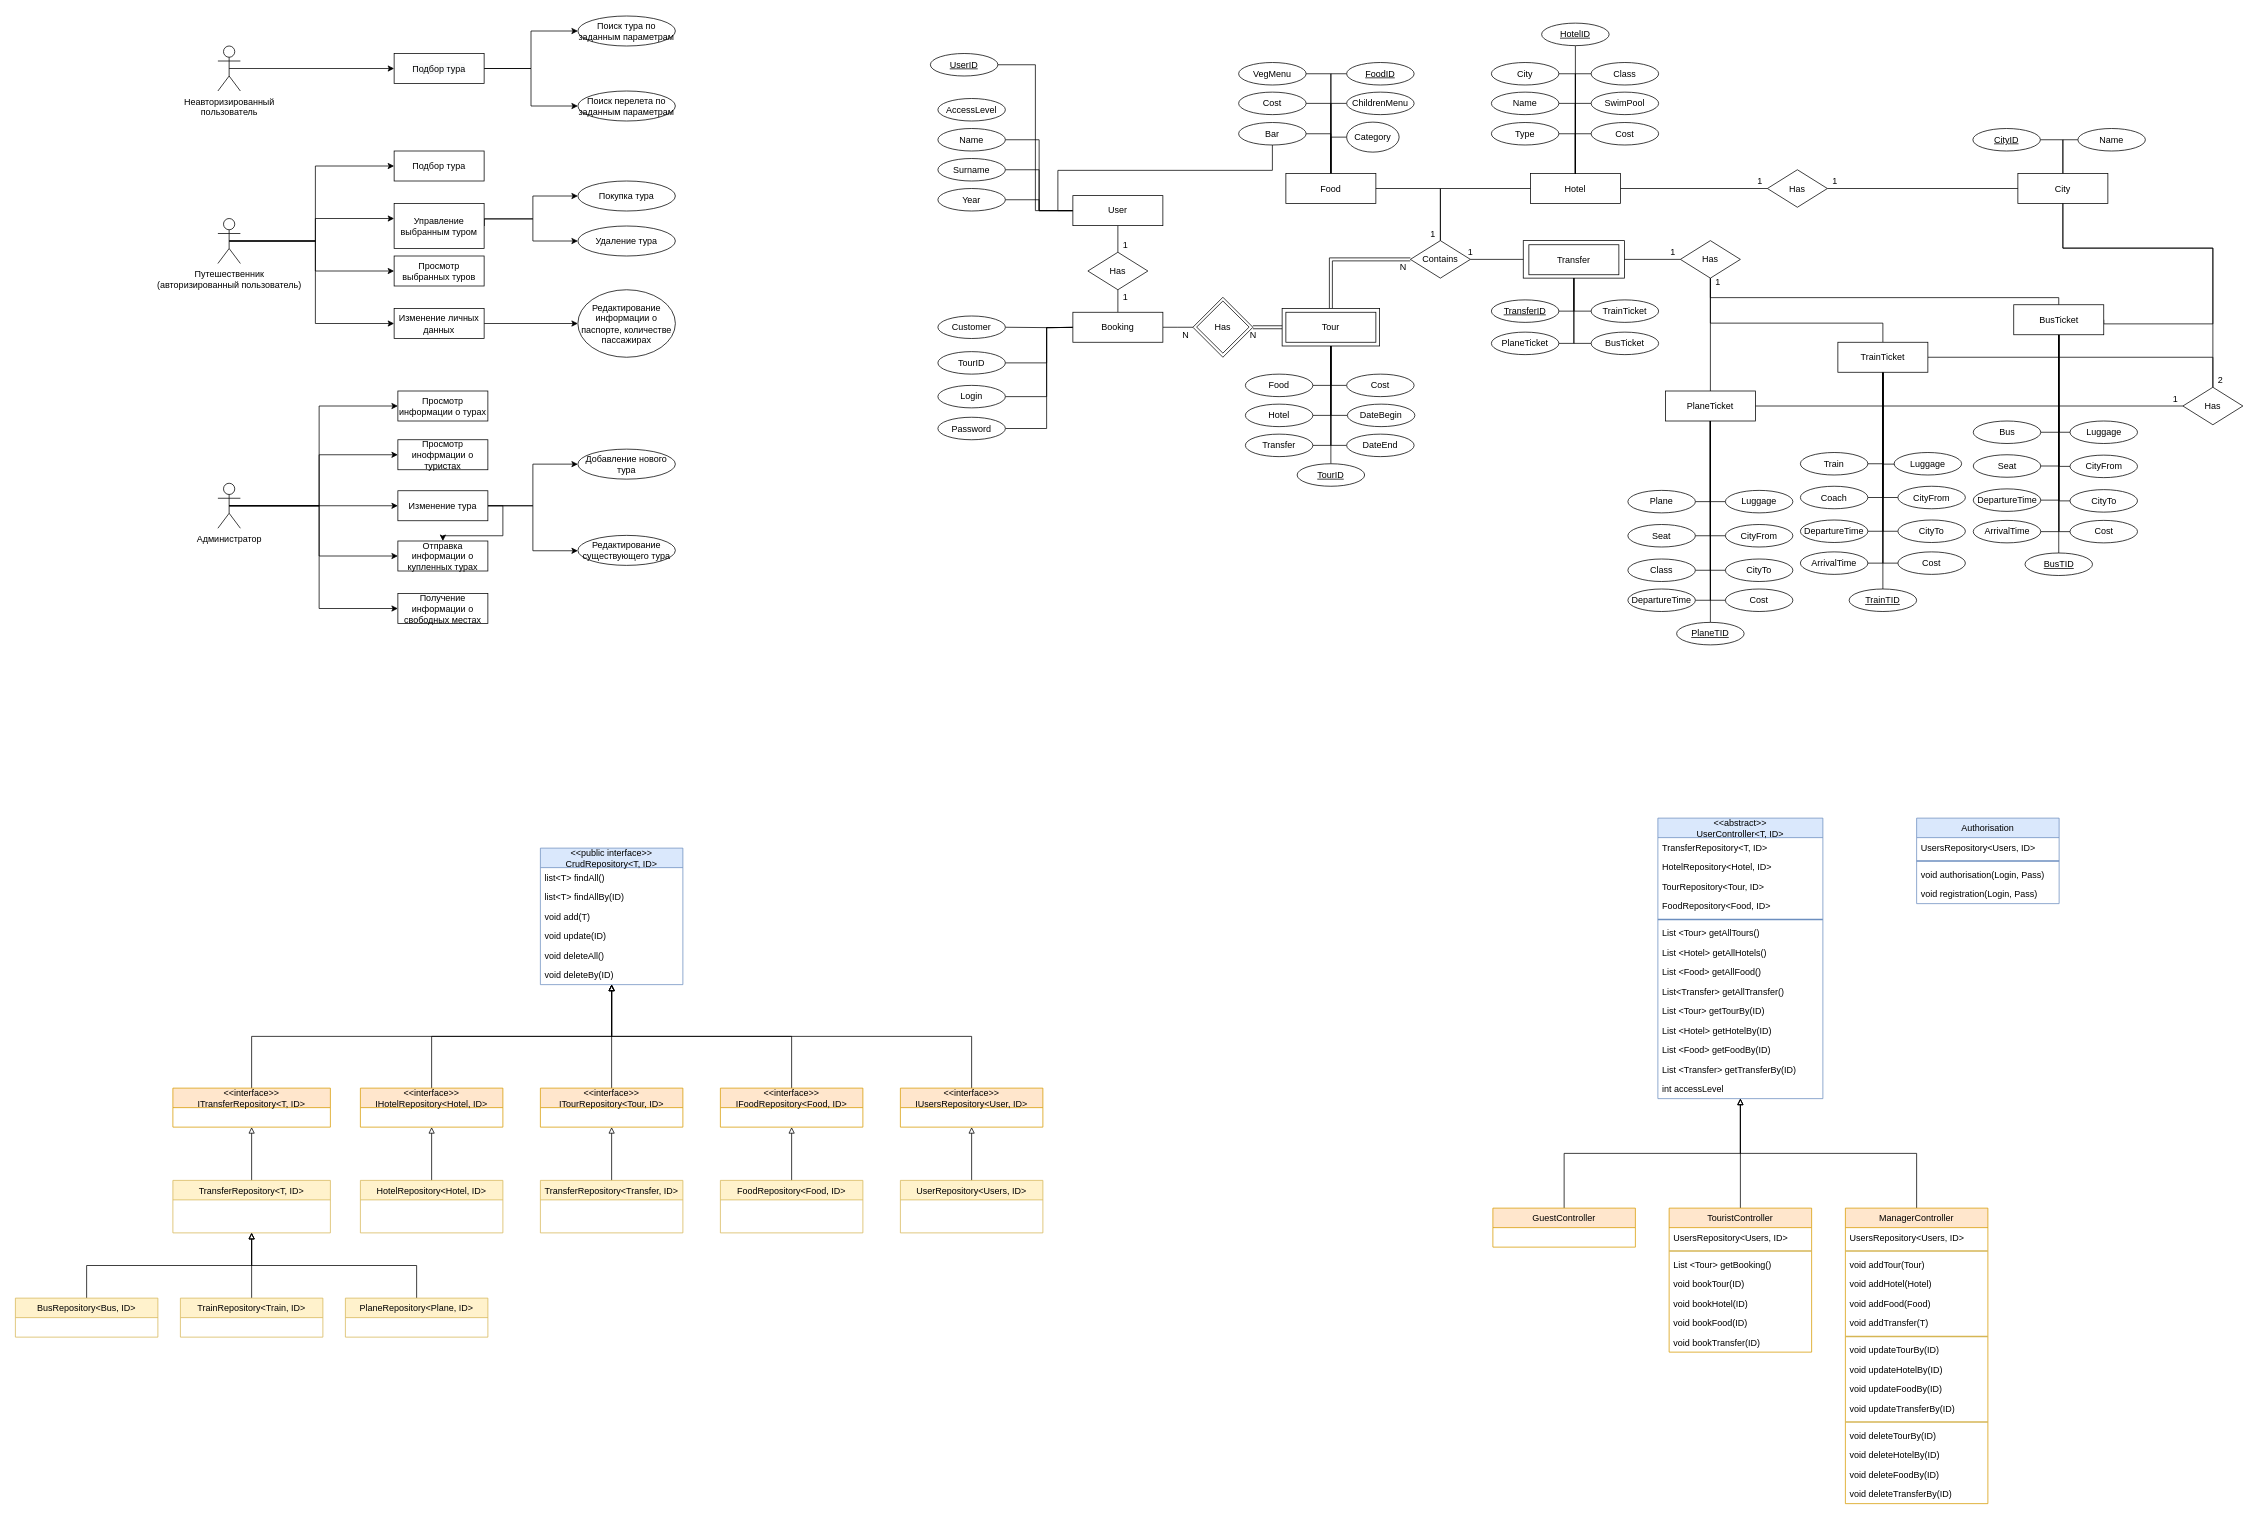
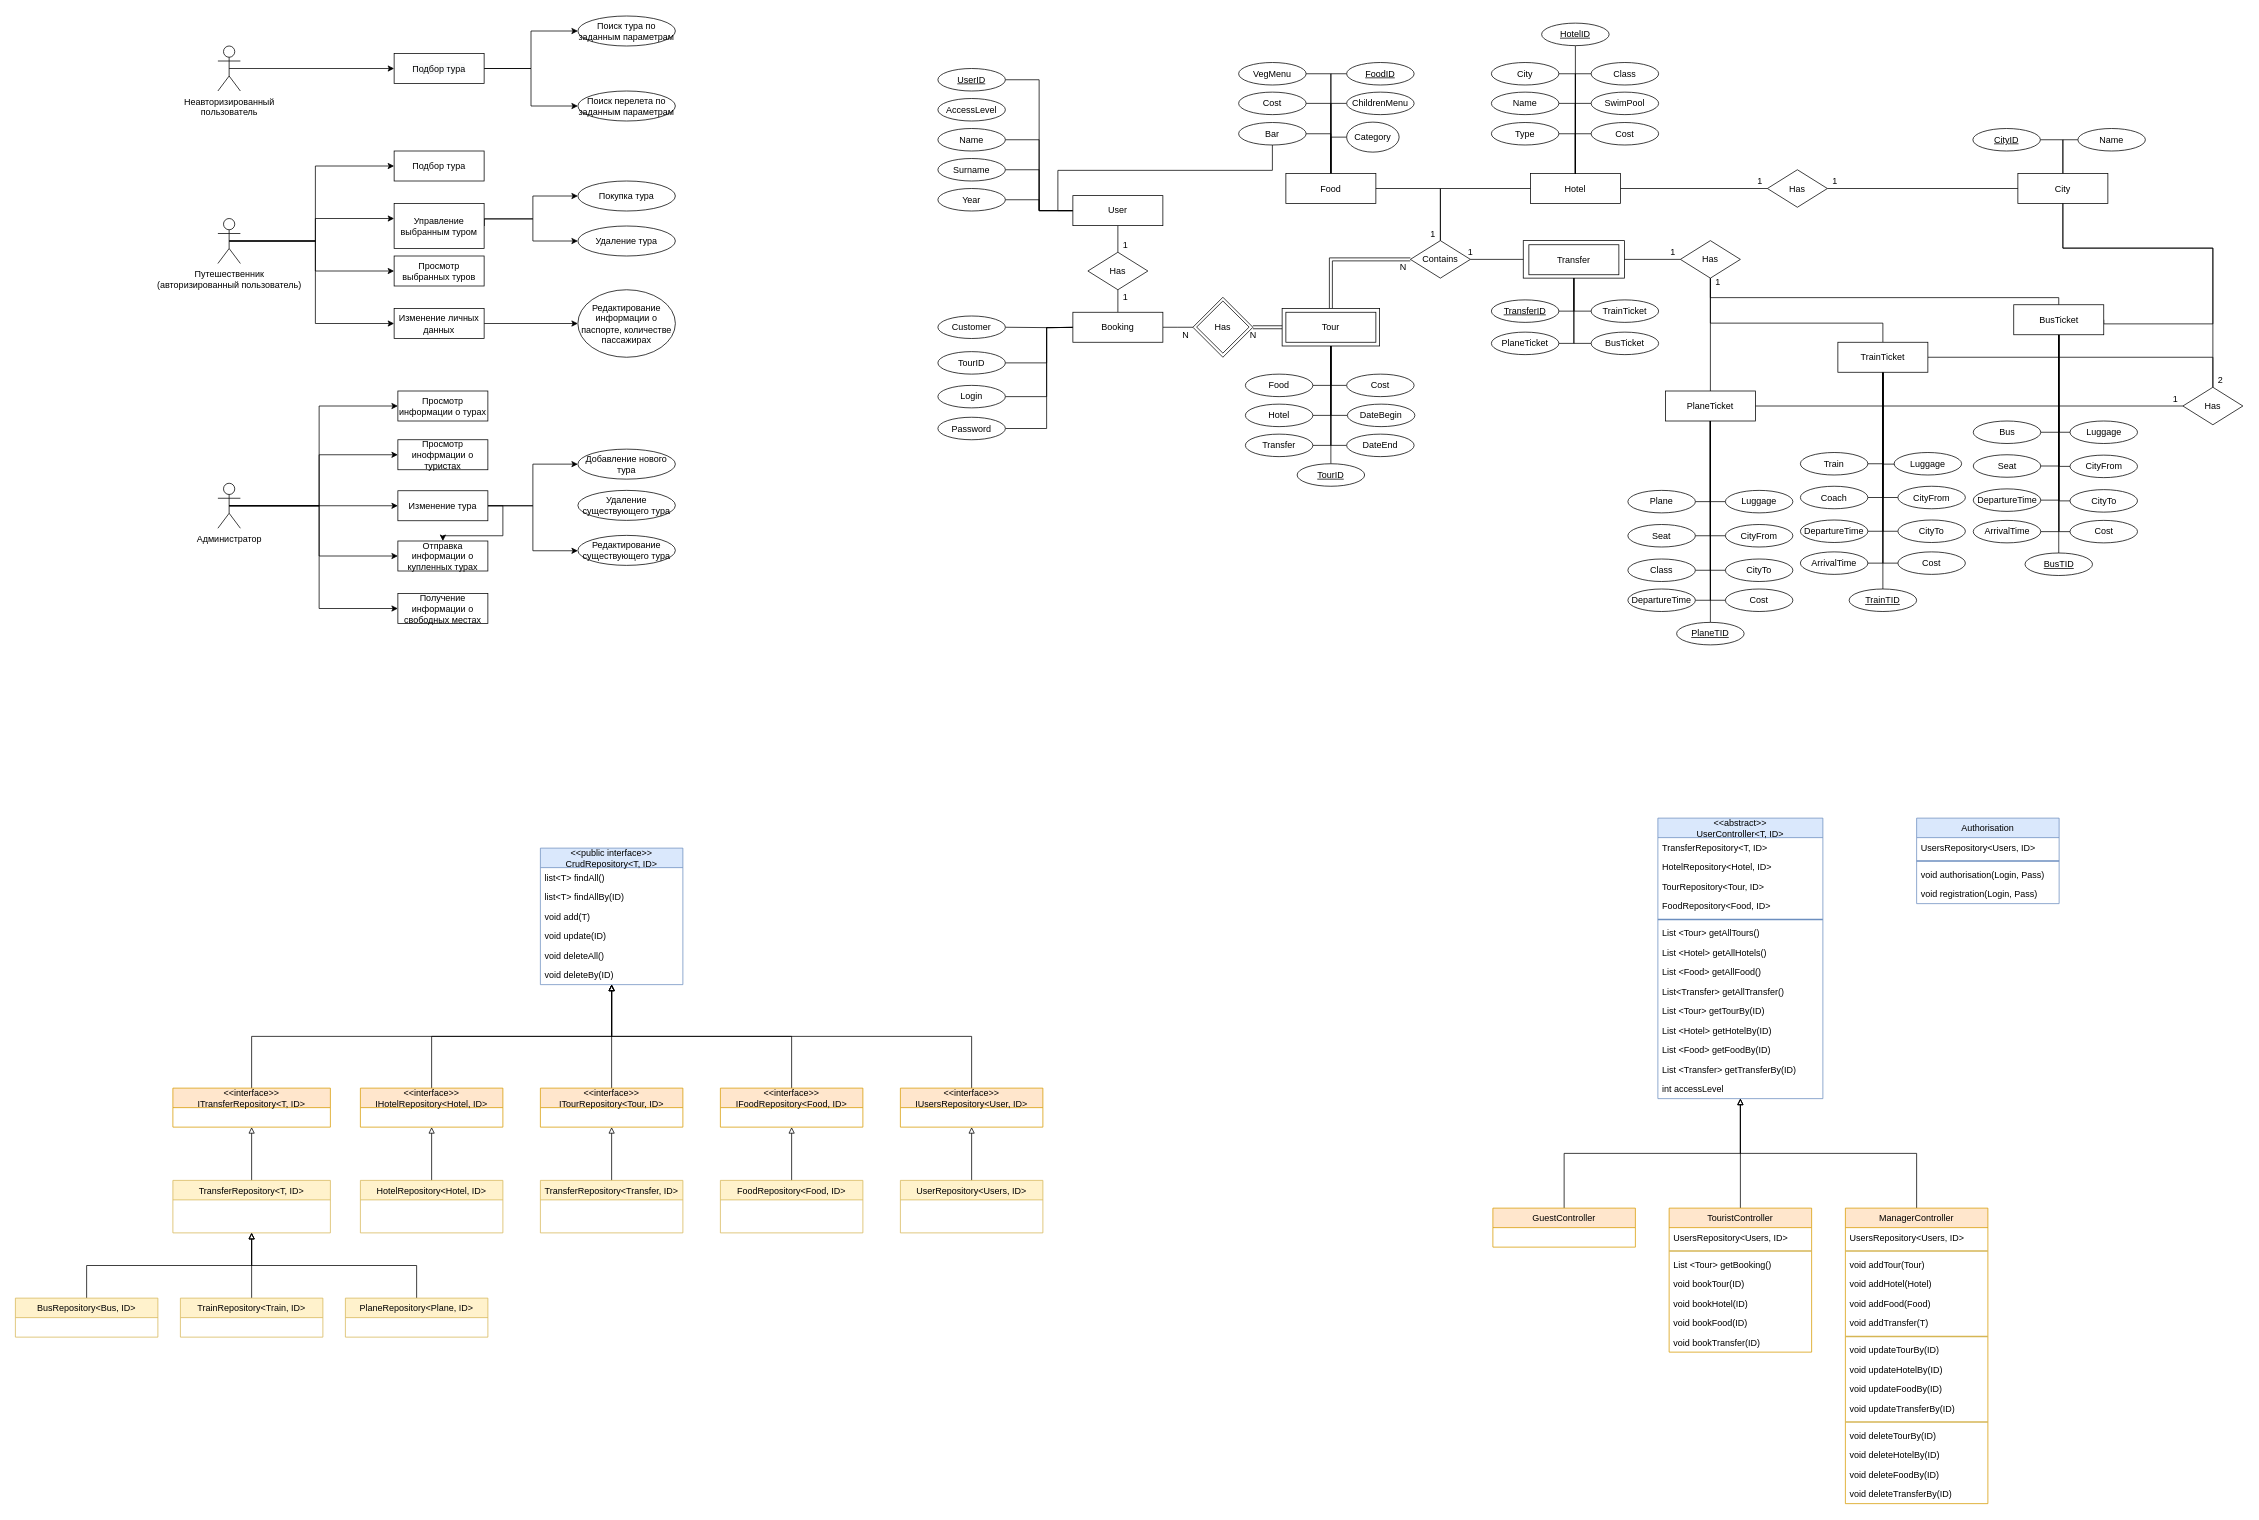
(964, 65) -> (972, 80)
none -> (627, 505)
